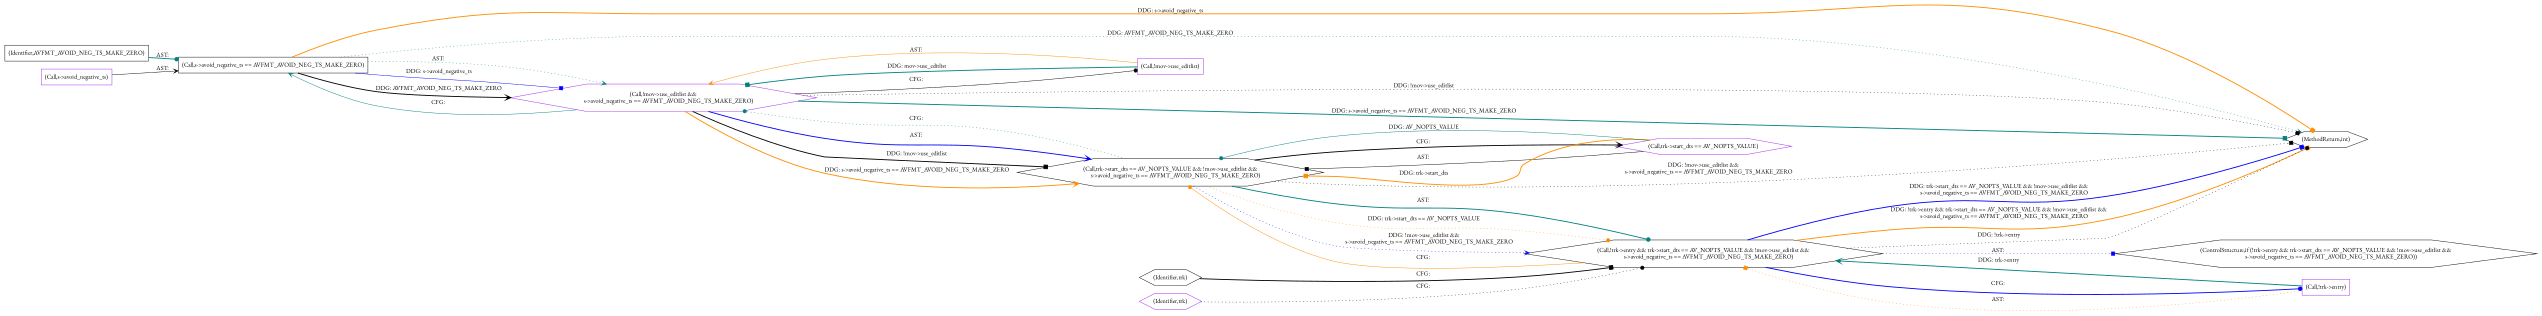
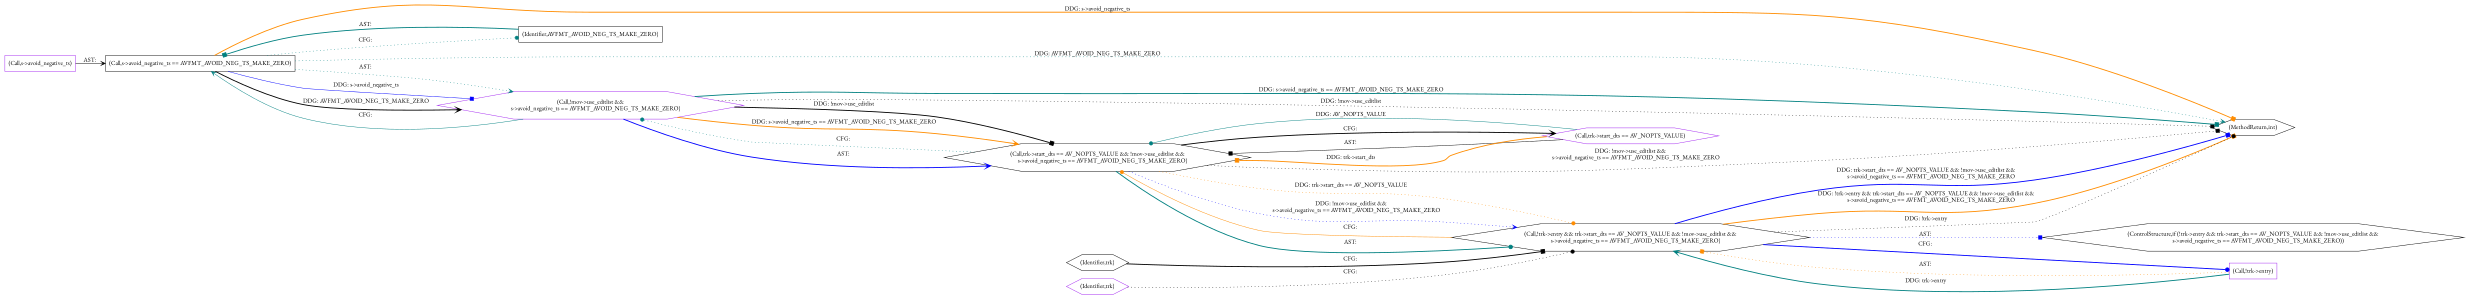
none -> (391, 45)
(162, 58) -> (372, 29)
(1170, 66) -> none
